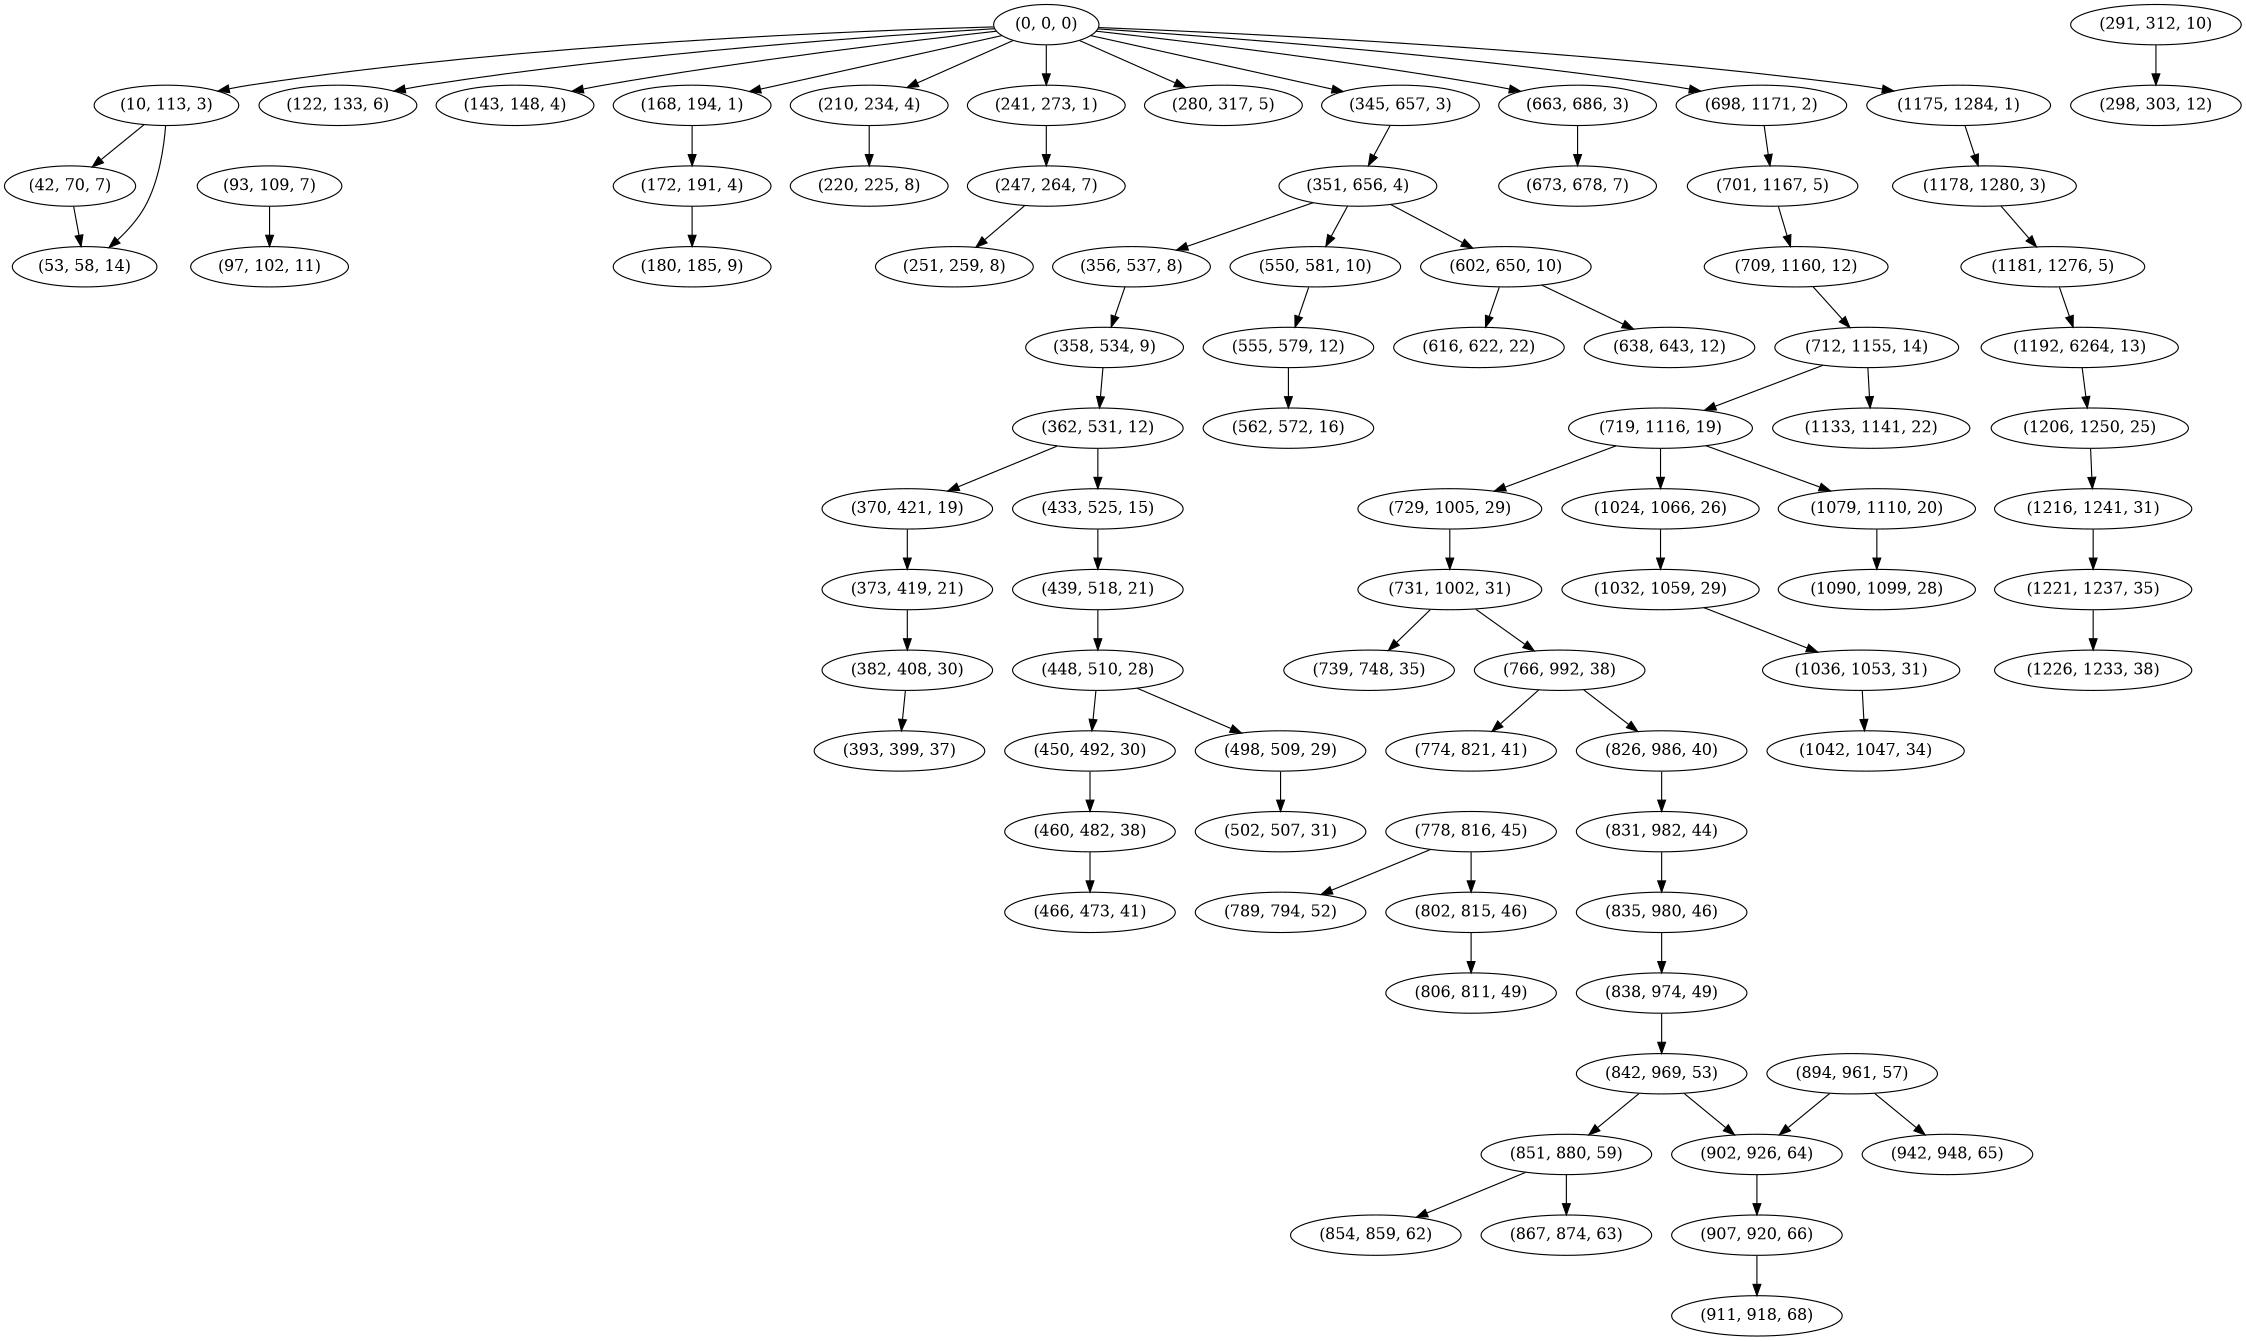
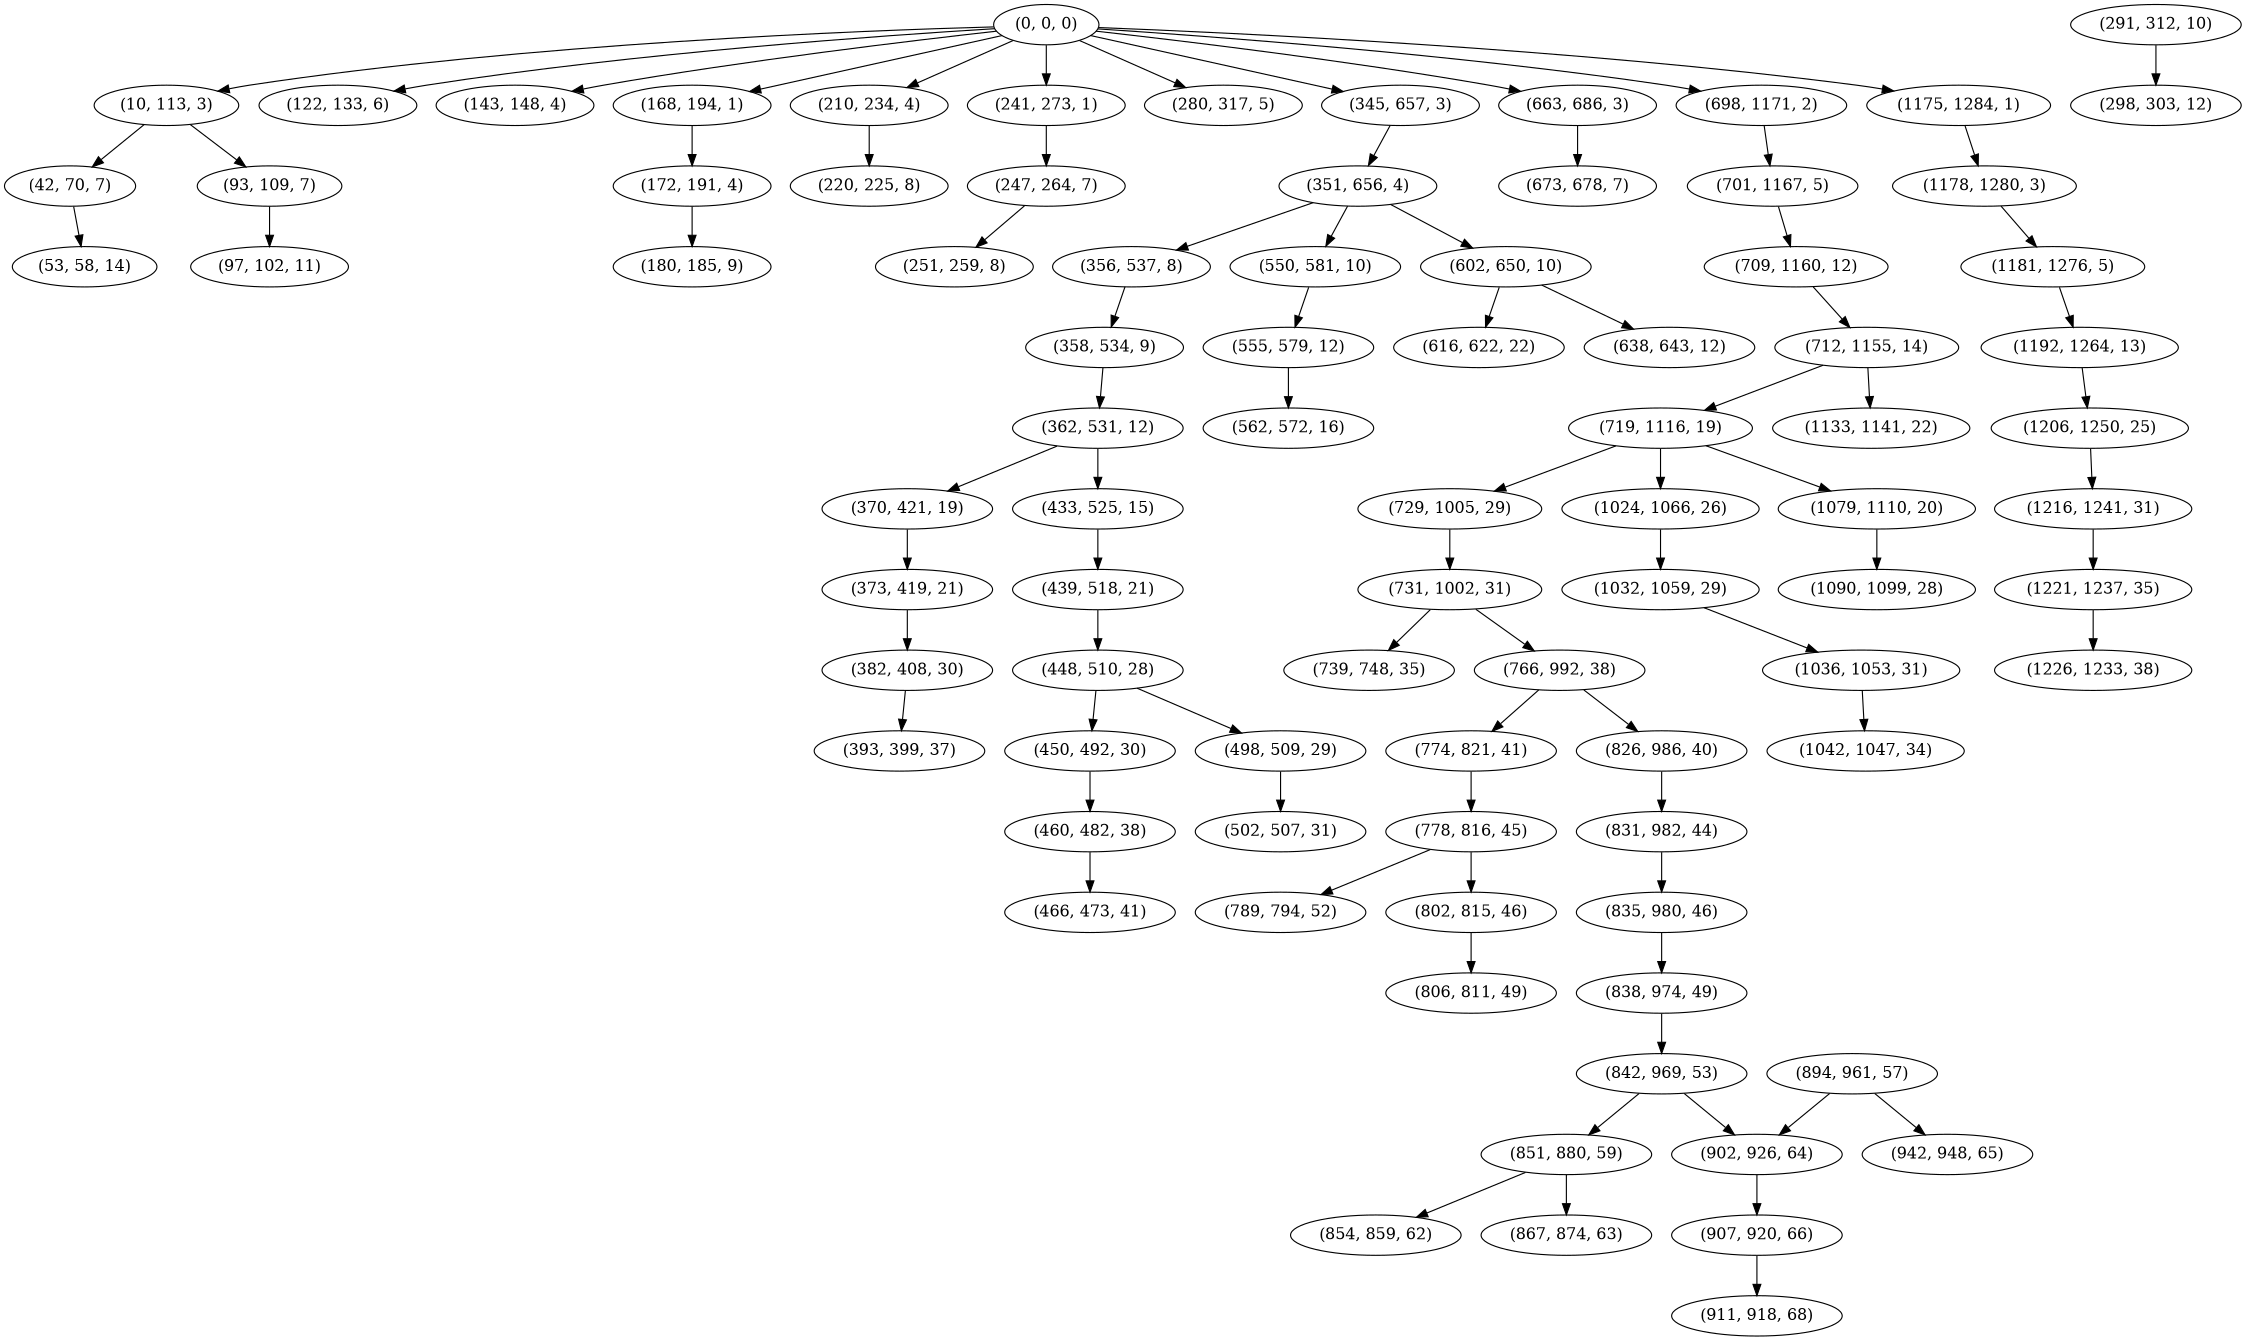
(153, 188) -> (214, 142)
(2080, 347) -> (2080, 347)
none -> (1471, 786)
